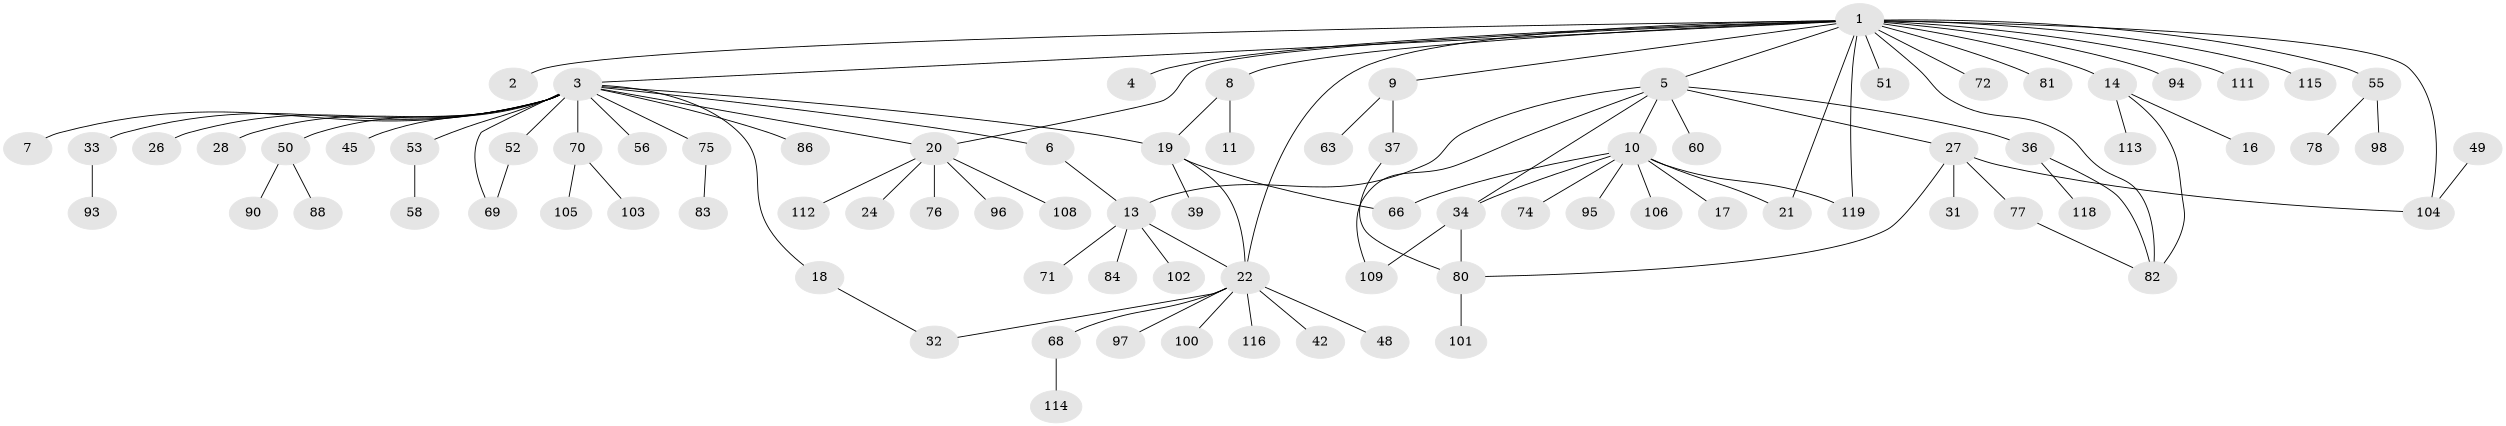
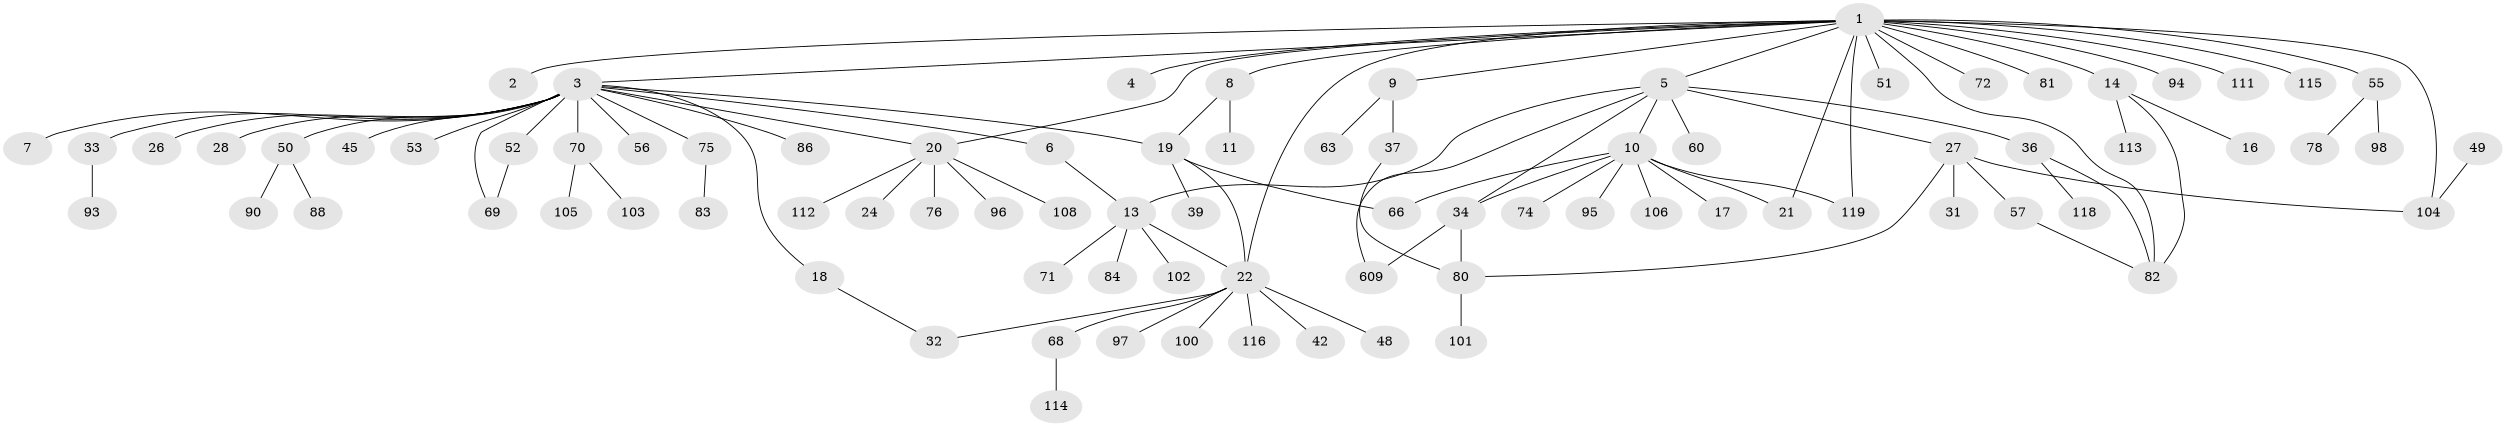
(415, 213) -> none
(2018, 213) -> (2018, 213)
(1372, 278) -> (1372, 278)
